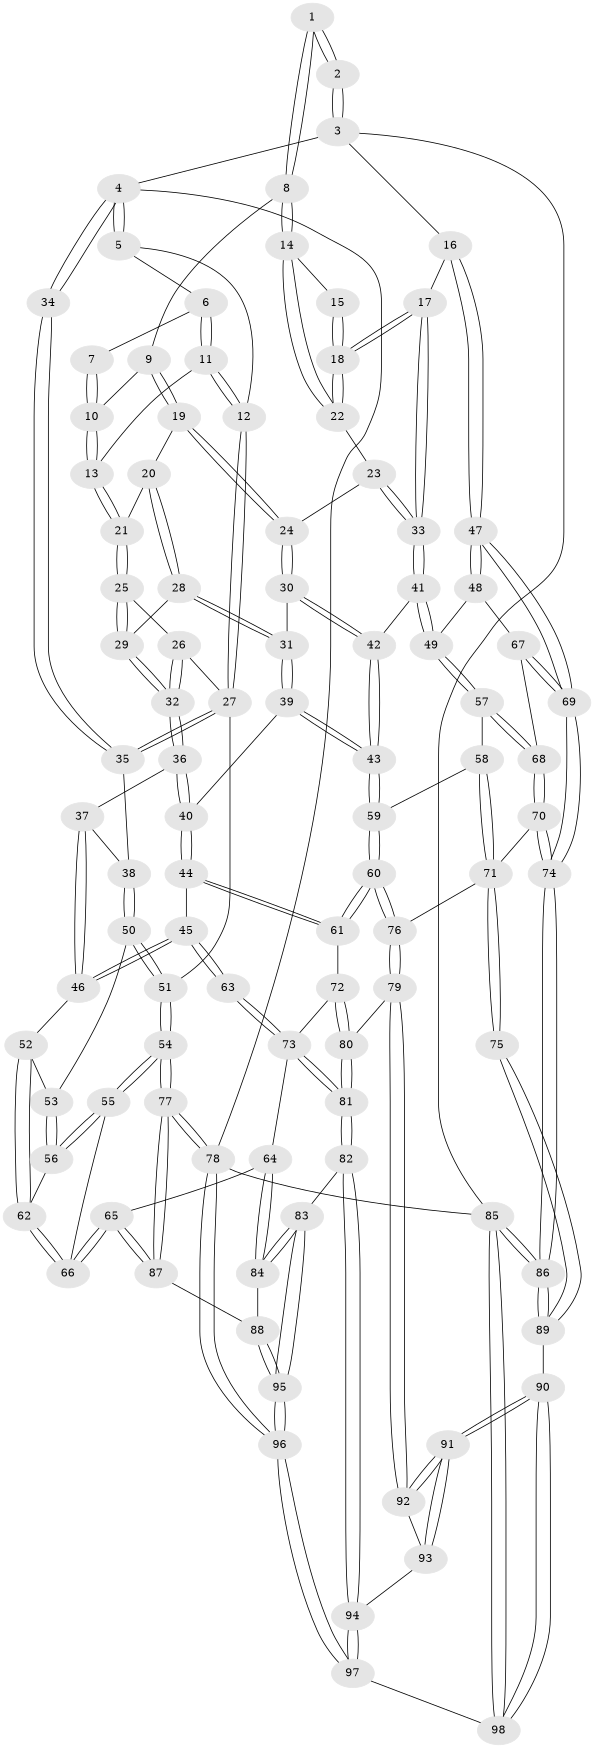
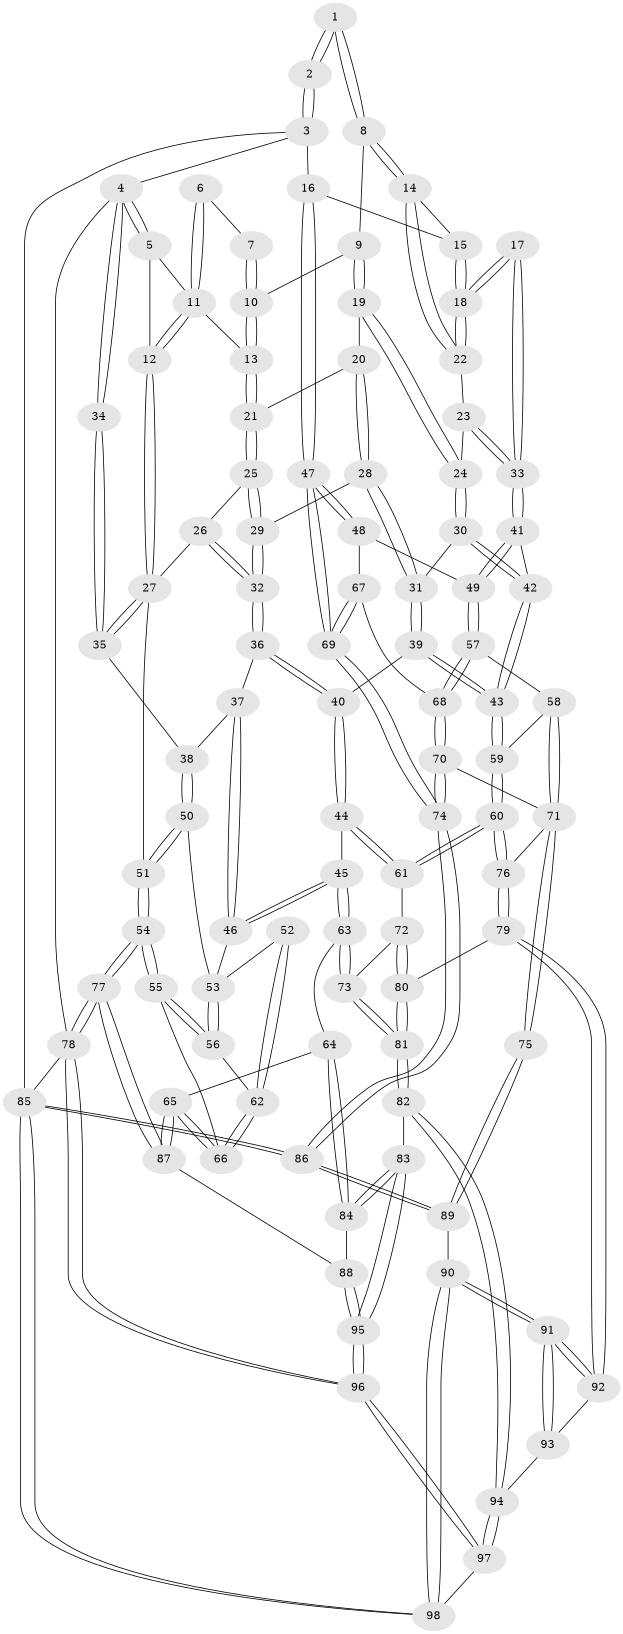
(163, 274) -> (172, 274)
(438, 274) -> (385, 217)
(52, 1017) -> (222, 960)
(280, 1102) -> (314, 986)
